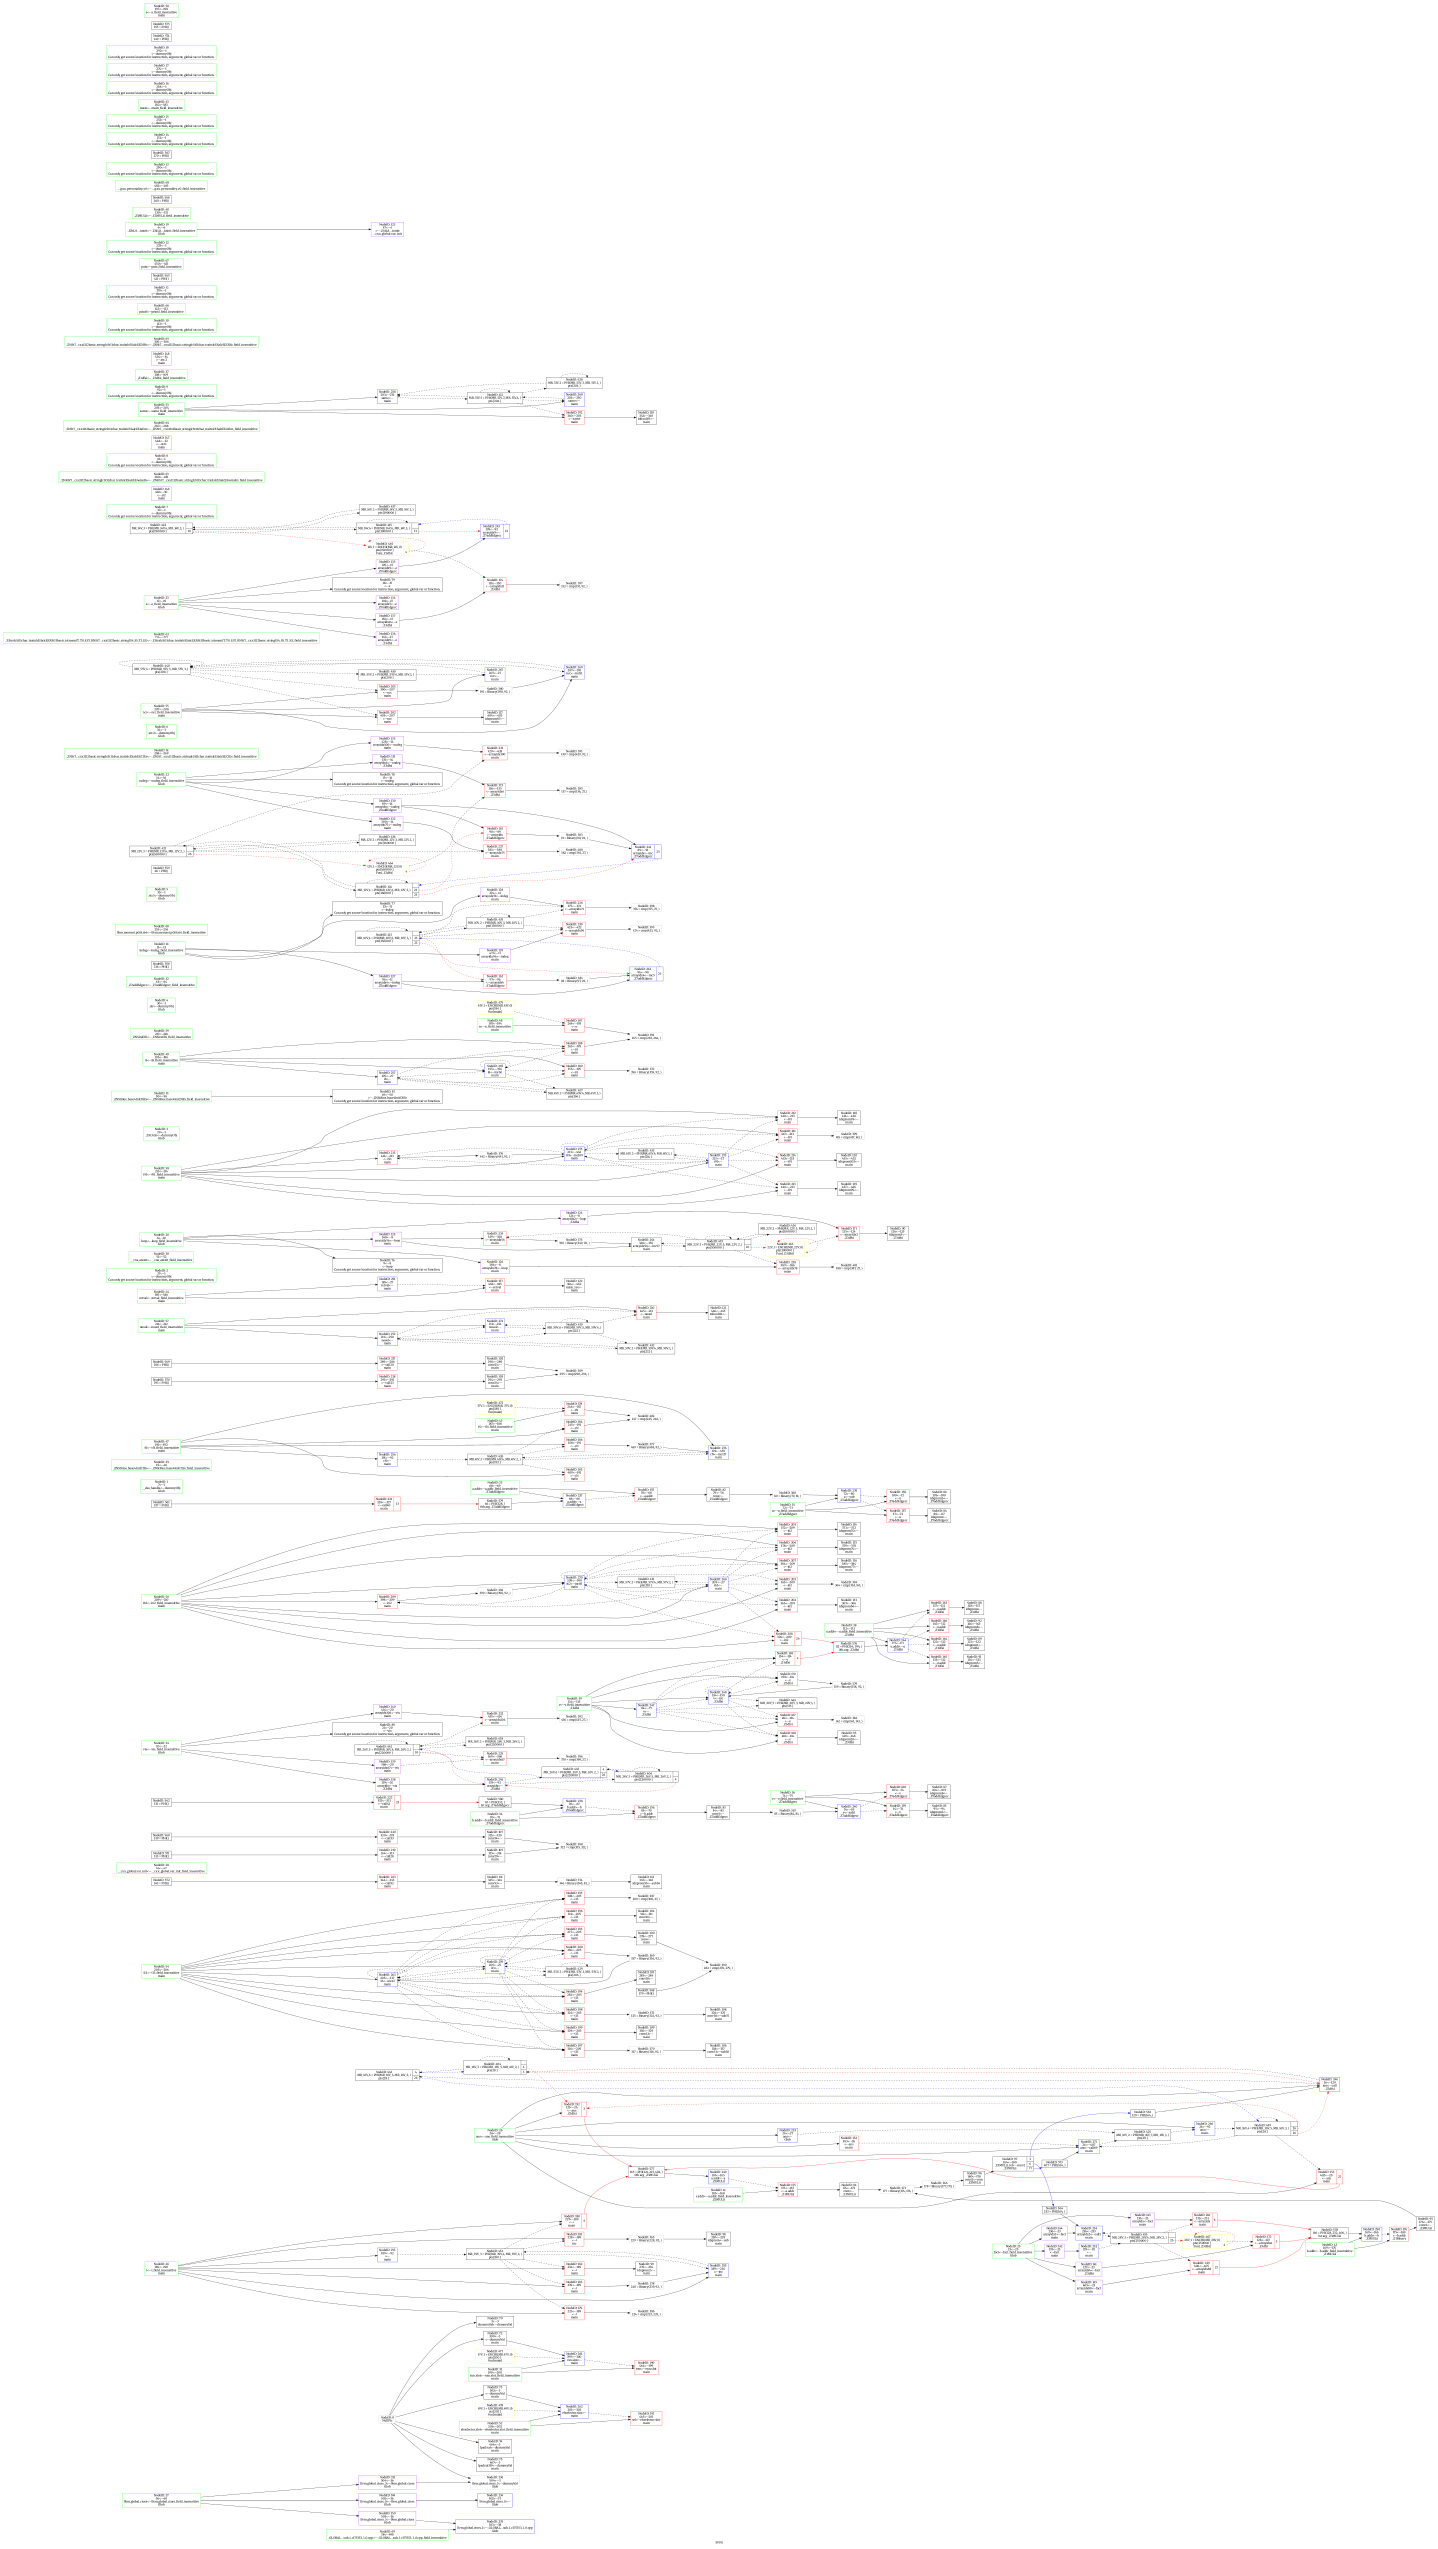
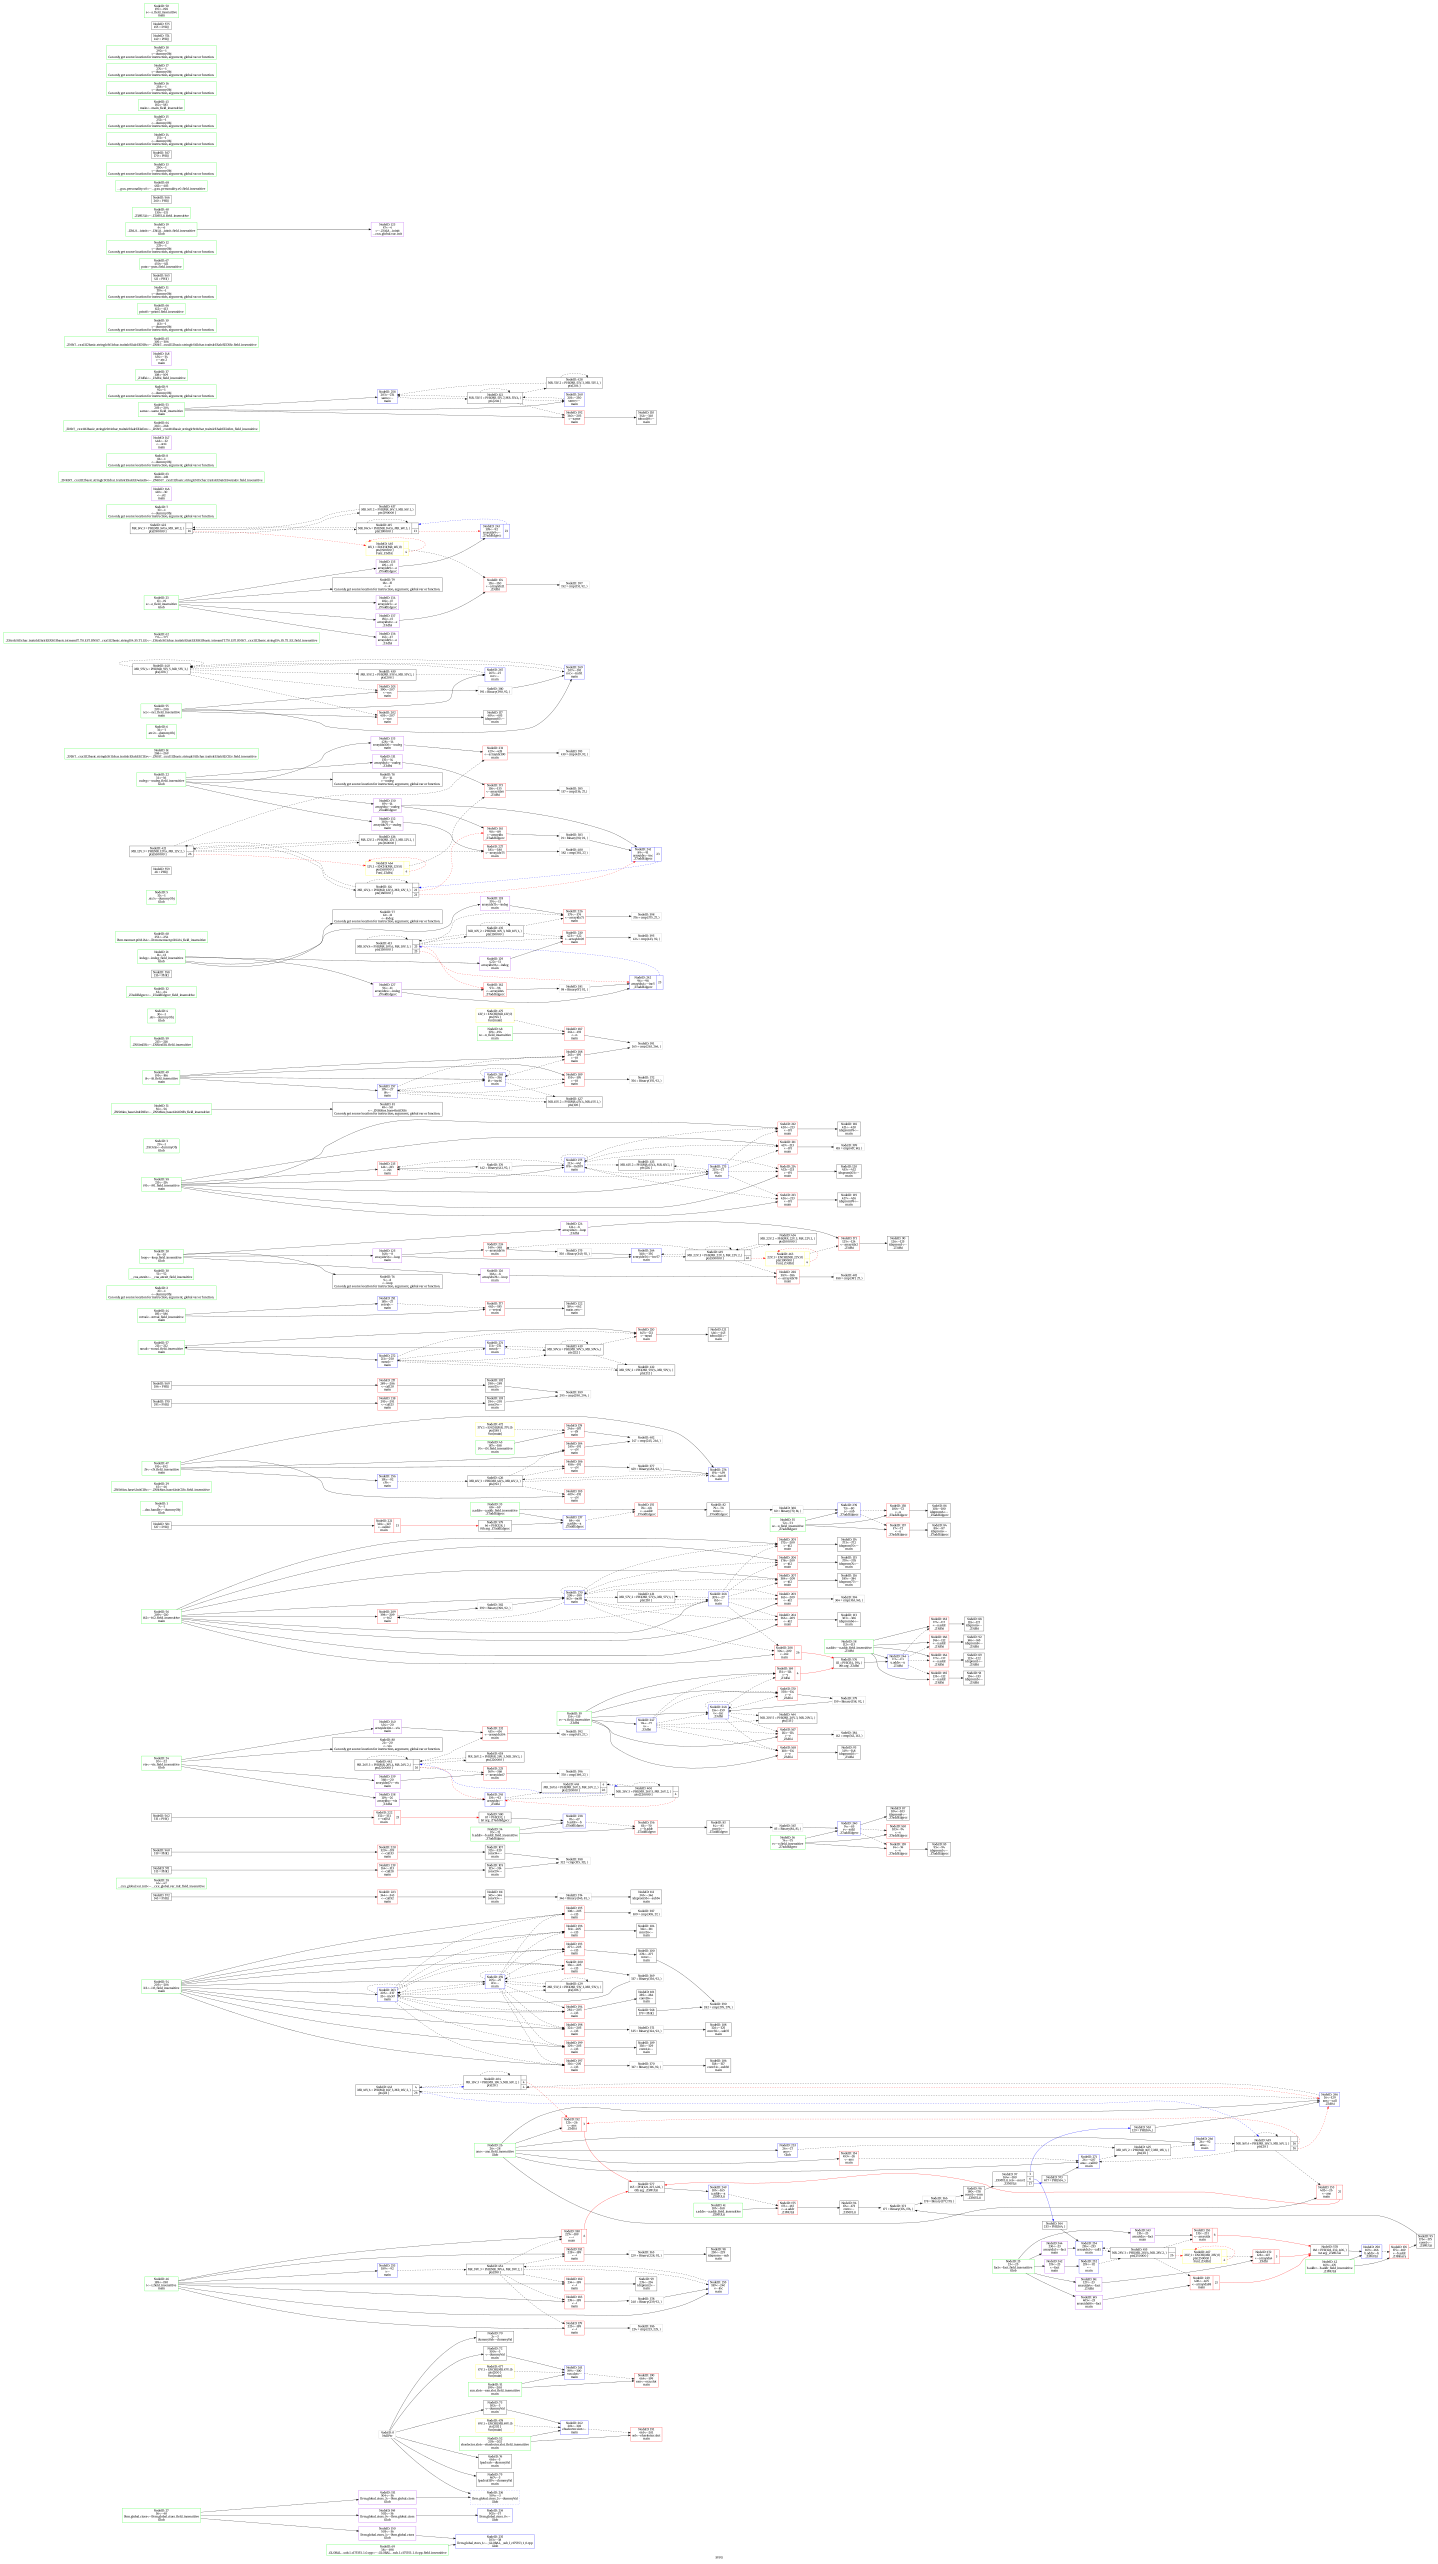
(334, 1326) -> (336, 1348)
(441, 1762) -> (441, 1778)
(917, 1792) -> (872, 1821)
(574, 2243) -> (574, 2259)
